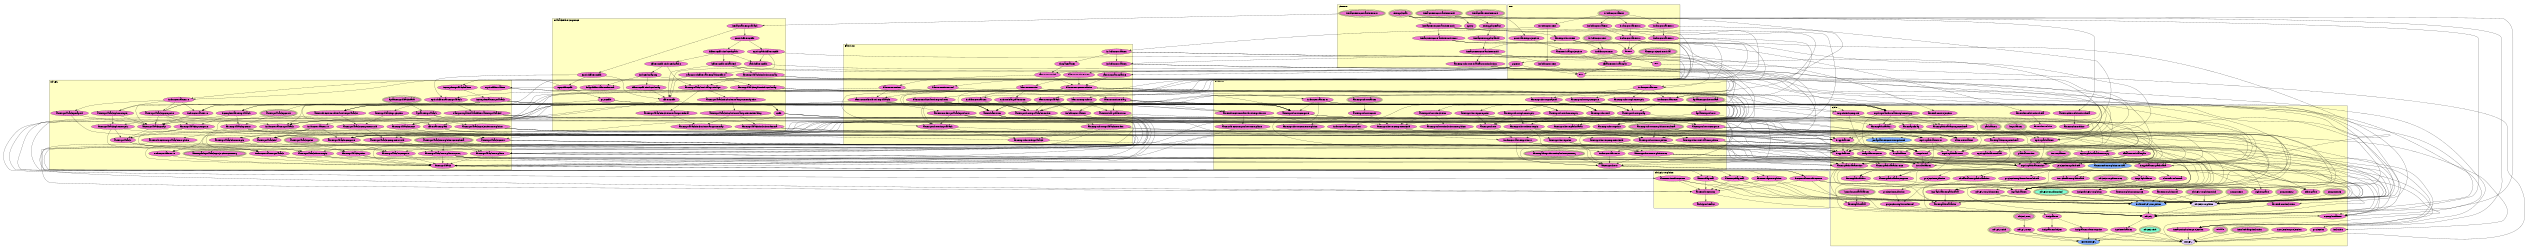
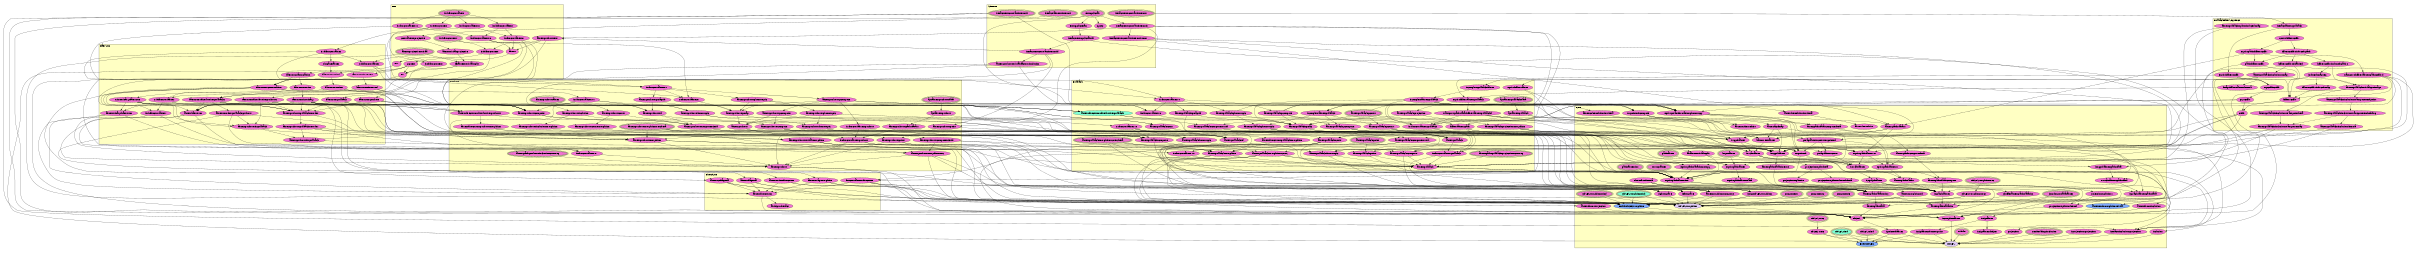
(703, 79) -> none
(54, 82) -> (1078, 82)
(902, 96) -> (246, 104)
(336, 113) -> (1103, 113)
(1889, 140) -> (1820, 140)
(2014, 170) -> (1758, 188)
(1664, 173) -> (712, 175)
none -> (1726, 213)
